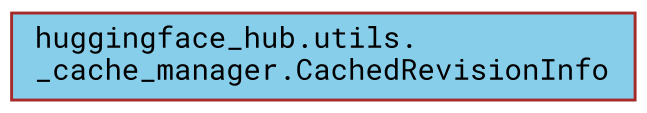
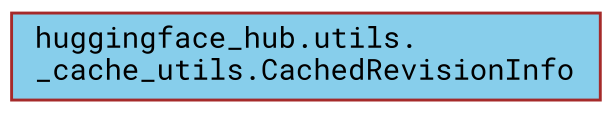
(323, 57) -> (306, 57)
